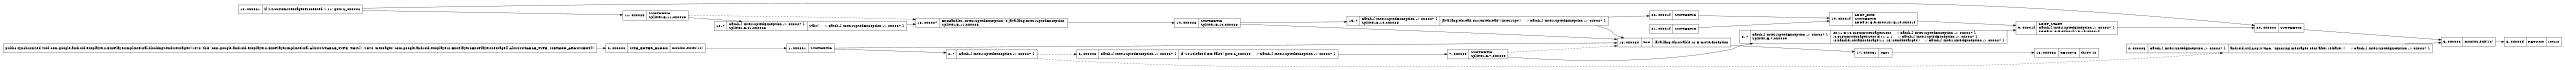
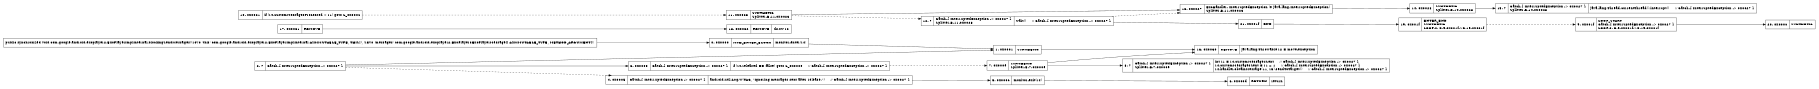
(1307, 3) -> none
(491, 13) -> (543, 15)
(1674, 15) -> none
(1865, 15) -> (1435, 21)
(801, 17) -> (985, 12)
(714, 19) -> (855, 17)
none -> (1175, 23)
(1965, 23) -> (1530, 24)
(910, 24) -> (1145, 15)
(748, 28) -> (955, 23)
(1686, 29) -> (1268, 24)
(1610, 30) -> none
(2010, 30) -> none
(1427, 31) -> none
(2371, 35) -> none
(1647, 42) -> (1229, 49)
(1561, 49) -> (1120, 57)
(1792, 49) -> none
(889, 51) -> (668, 58)
(1885, 53) -> (312, 29)
(1056, 54) -> (486, 66)
(1391, 54) -> (937, 66)
